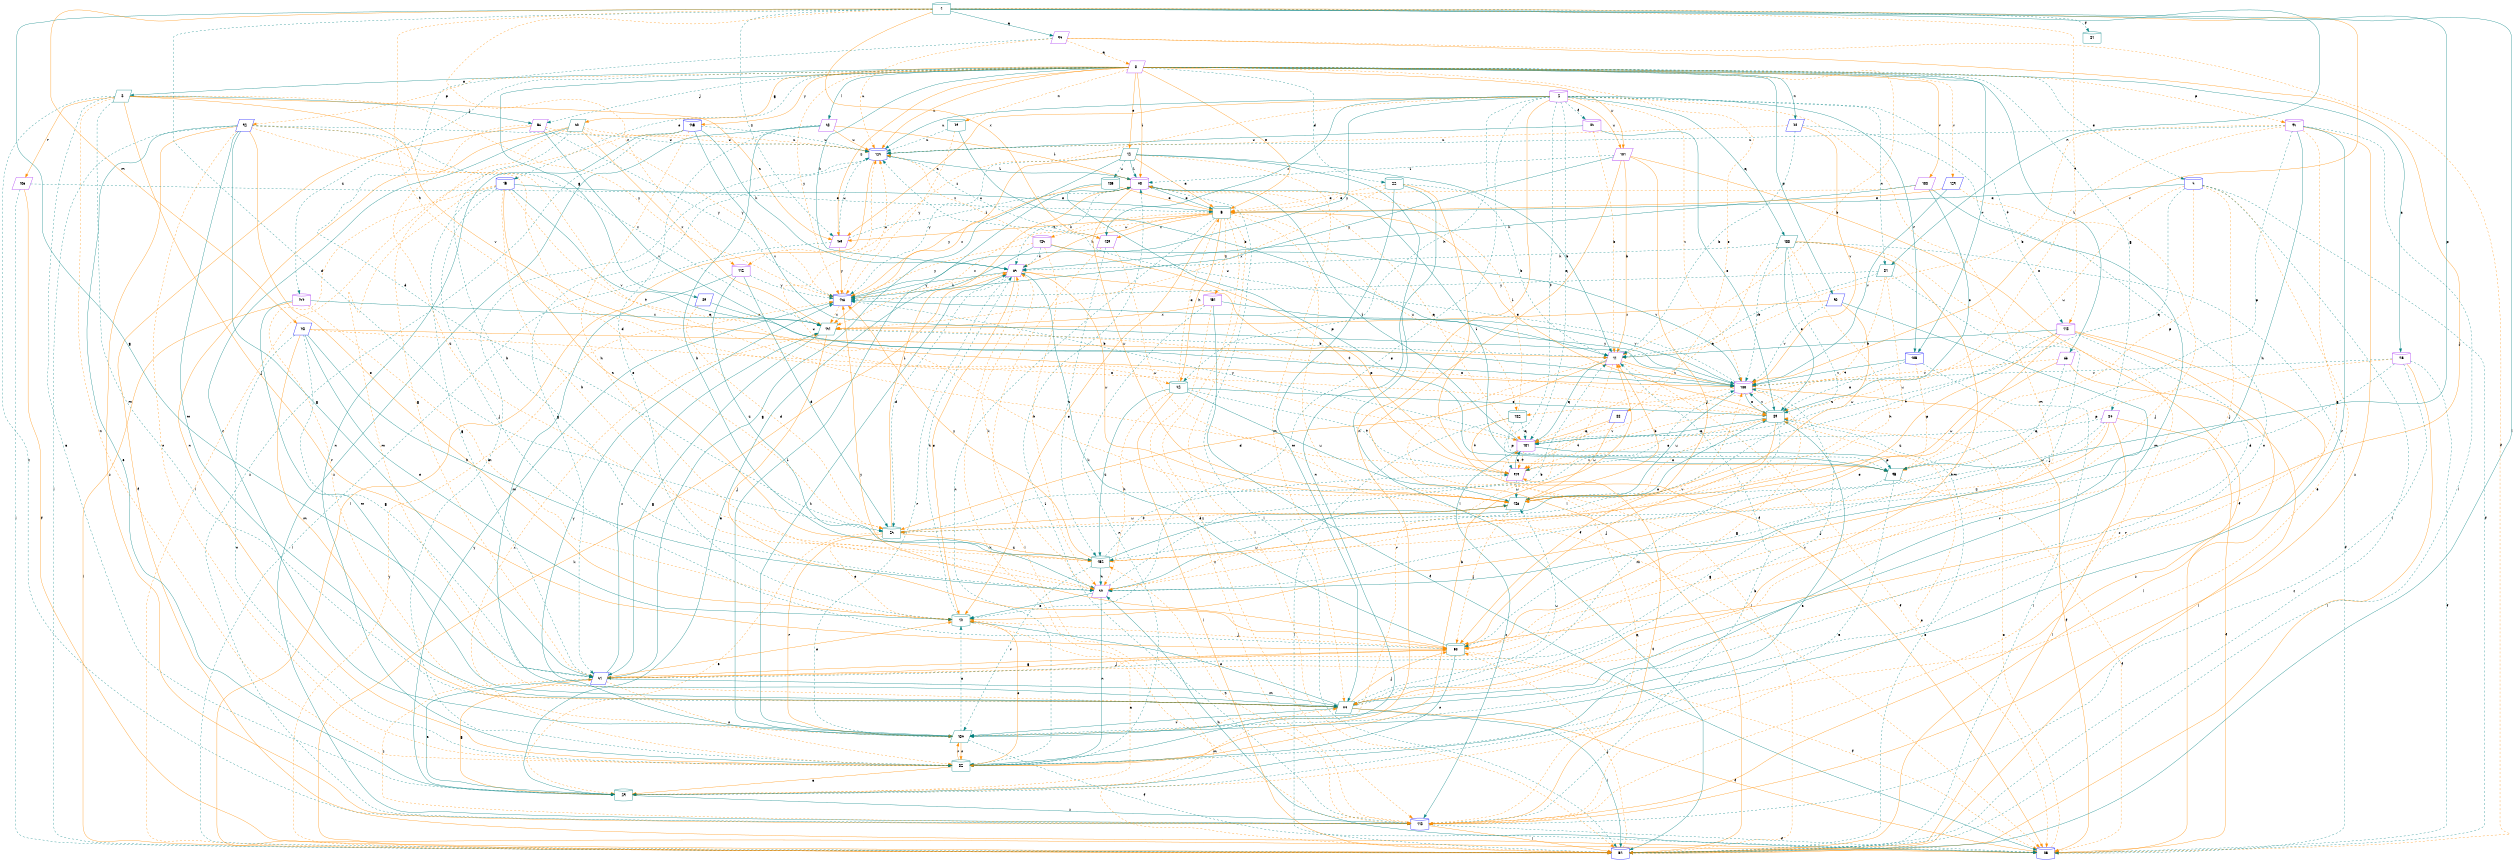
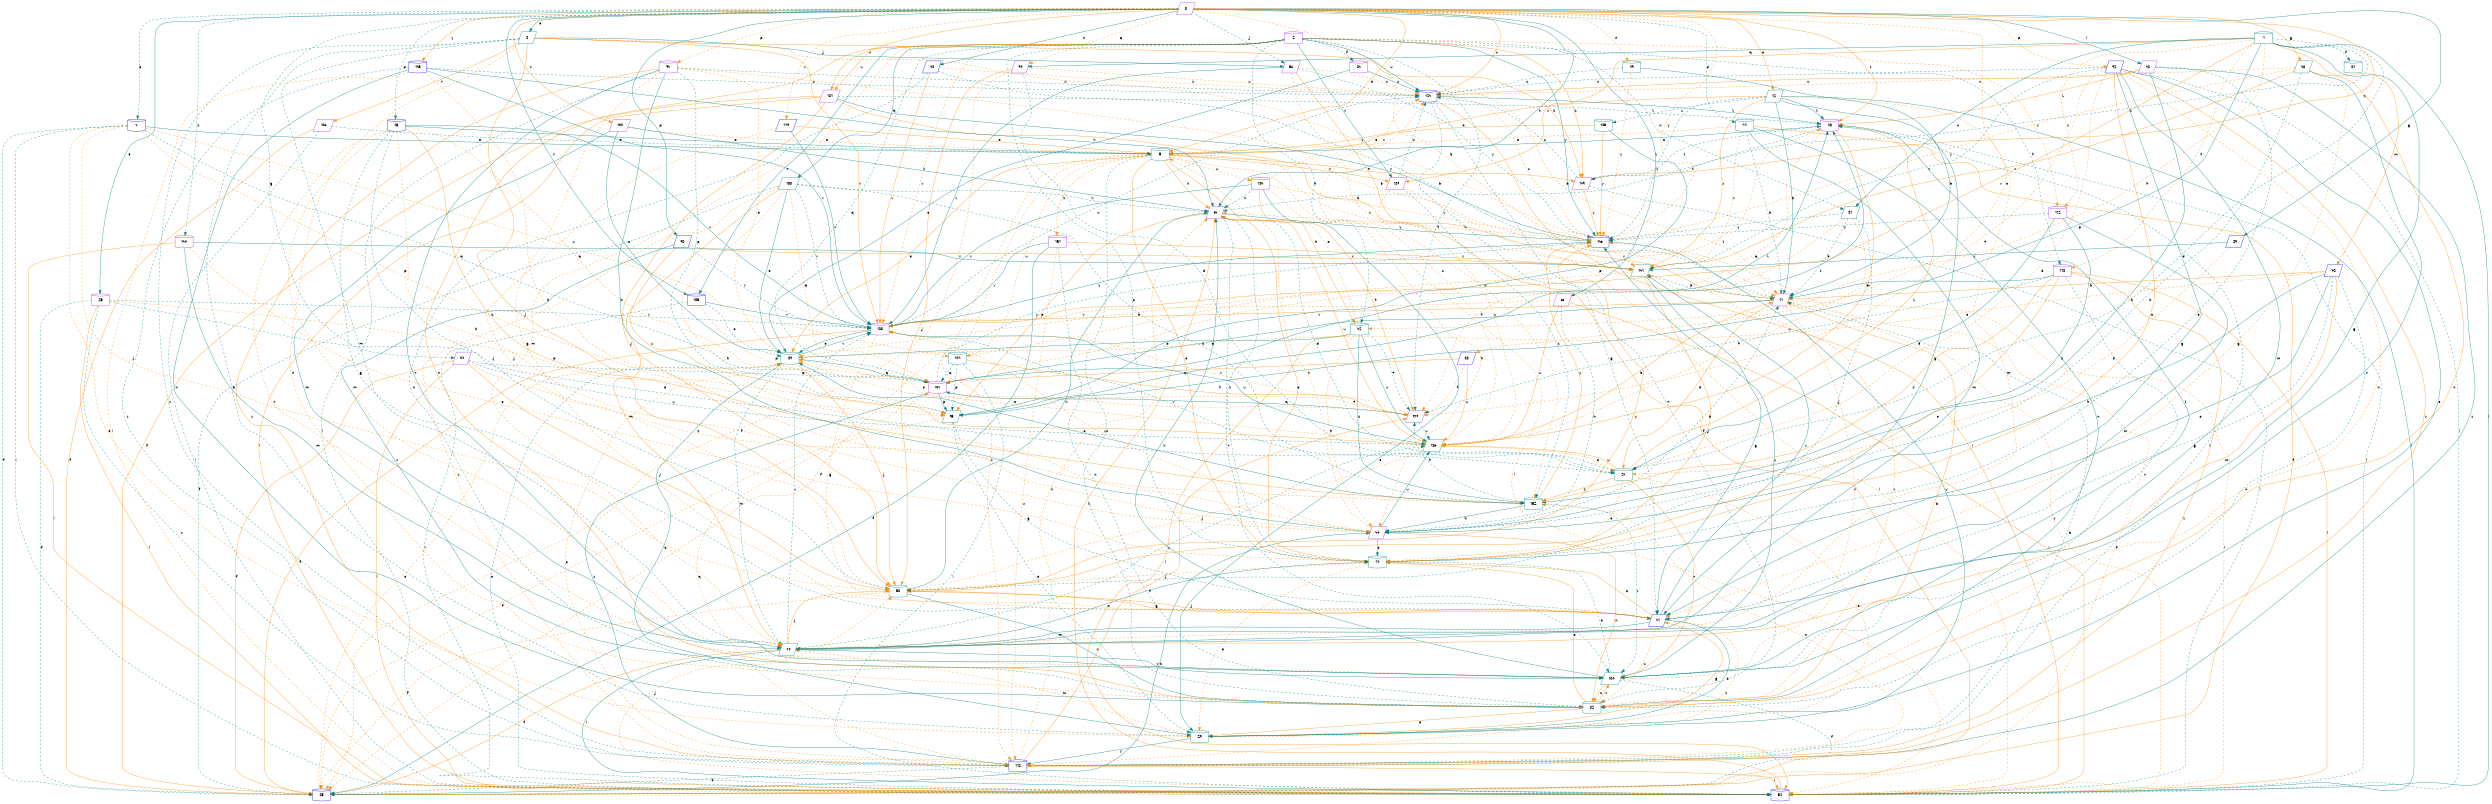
(1096, 52) -> (1105, 37)
(1499, 298) -> (953, 212)
(1634, 421) -> (1152, 357)
(1101, 728) -> (1535, 541)
